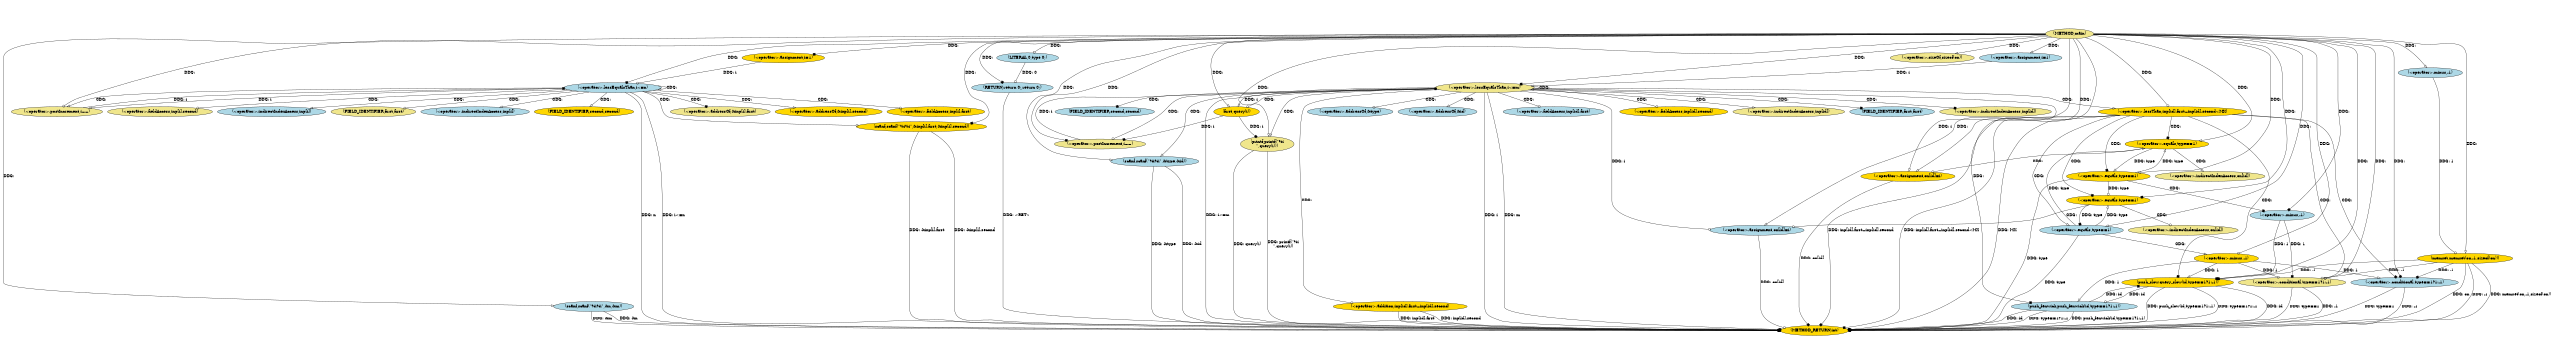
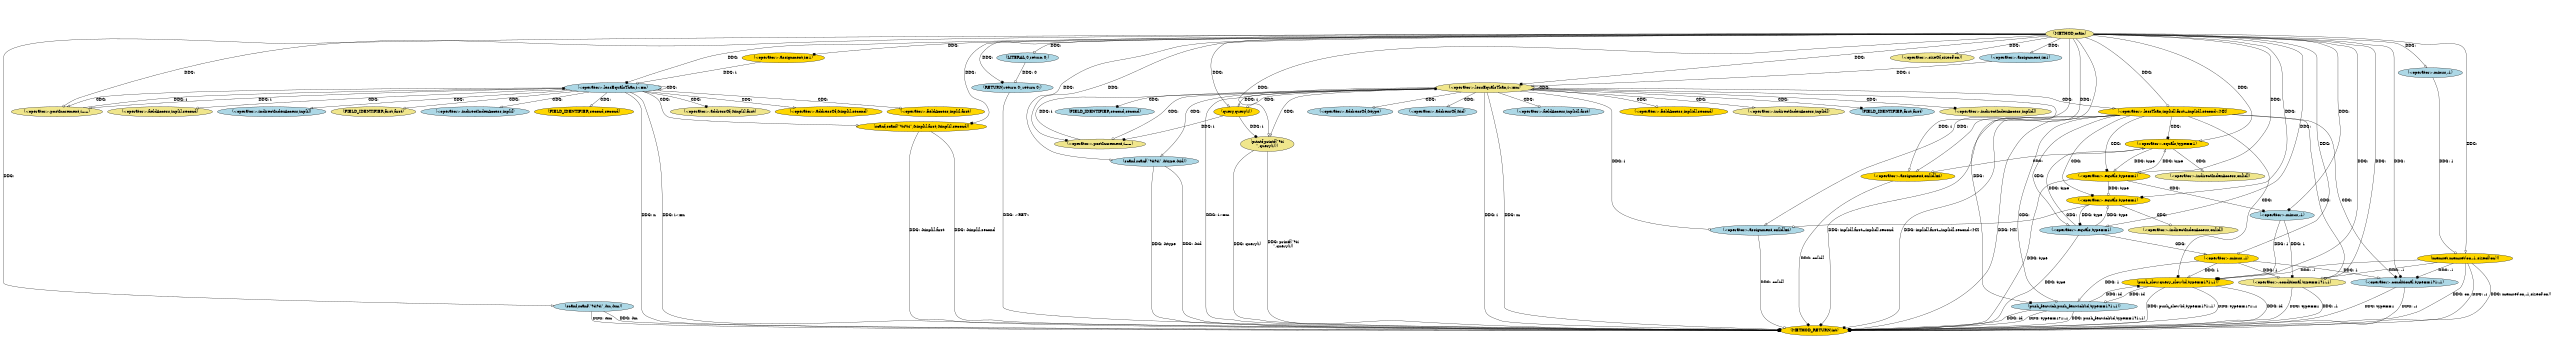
(1028, 58) -> (1028, 58)
(1237, 112) -> (1237, 112)
none -> (2025, 186)
(1400, 307) -> none
